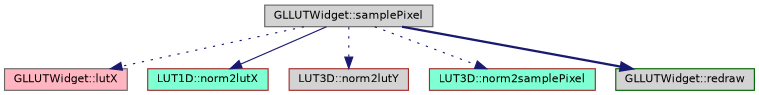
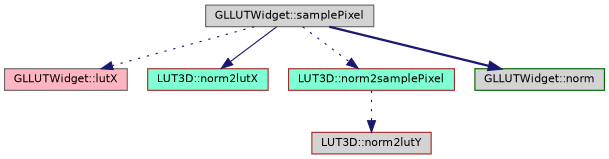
(349, 42) -> (372, 106)
(208, 80) -> (208, 80)
(685, 80) -> (540, 80)
